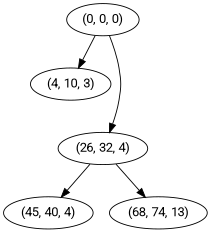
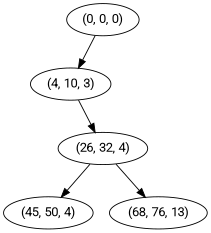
(121, 80) -> (85, 112)
(48, 213) -> (48, 213)
(158, 213) -> (158, 213)
